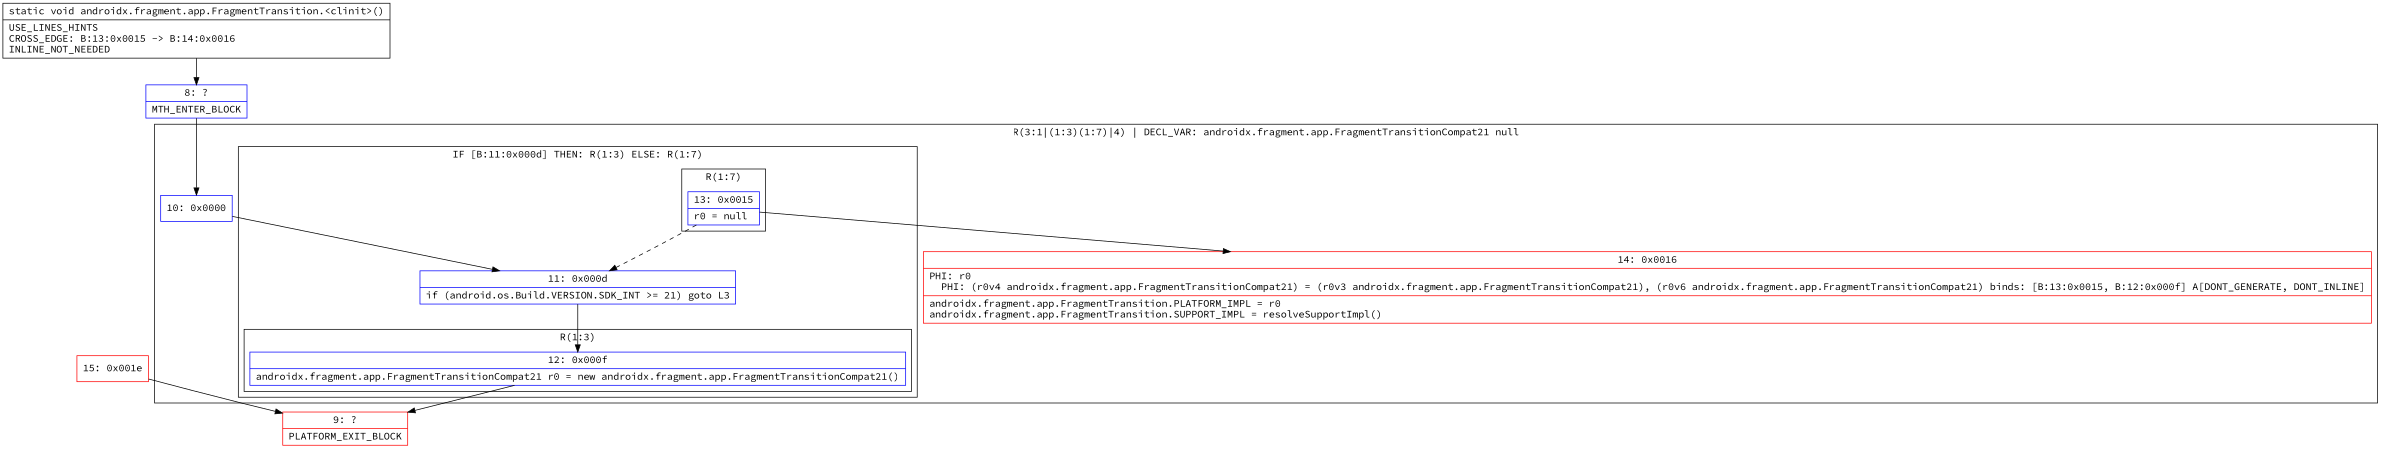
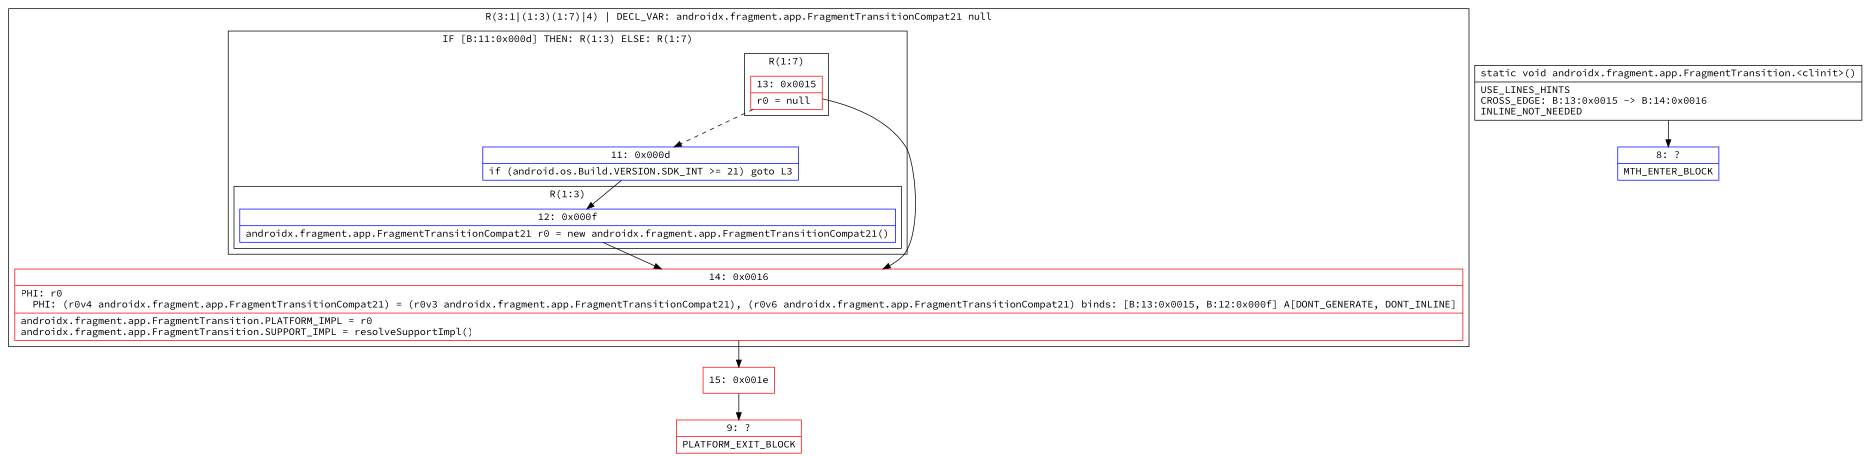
(196, 208) -> none
(724, 208) -> (786, 93)
none -> (739, 351)
(465, 398) -> (639, 259)
